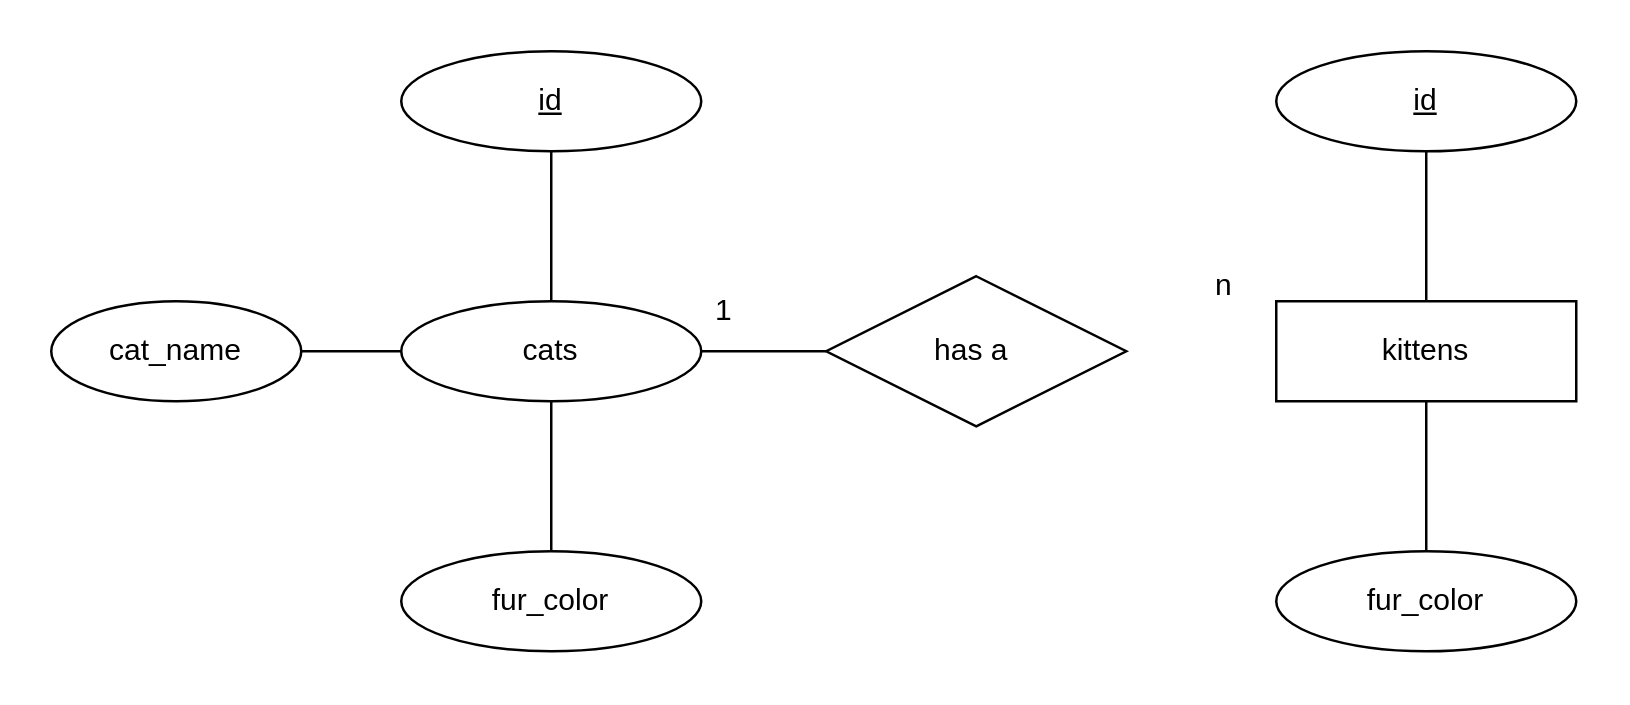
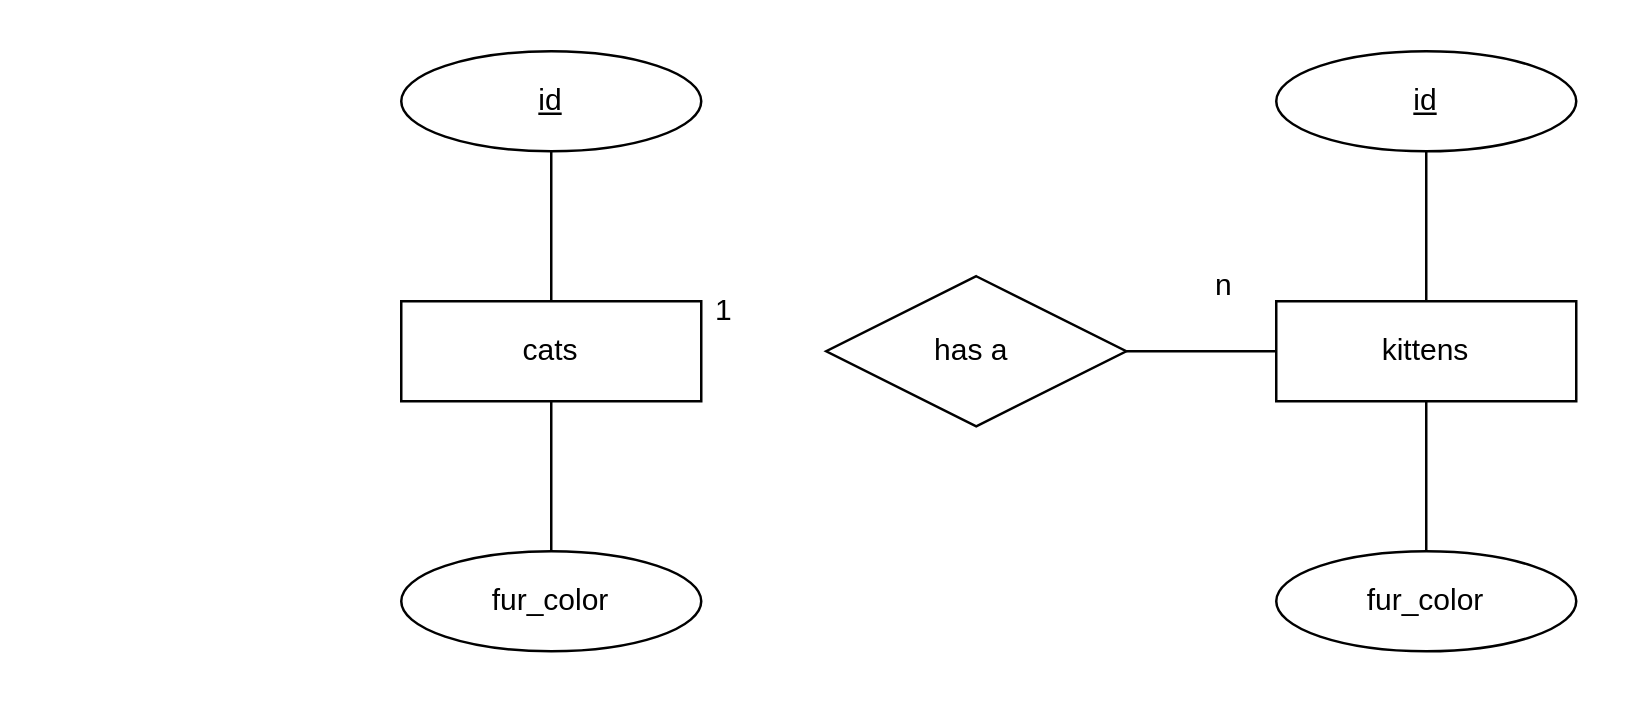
(176, 351) -> none
(351, 351) -> none
(551, 351) -> (551, 351)
(763, 351) -> none
none -> (1201, 351)
